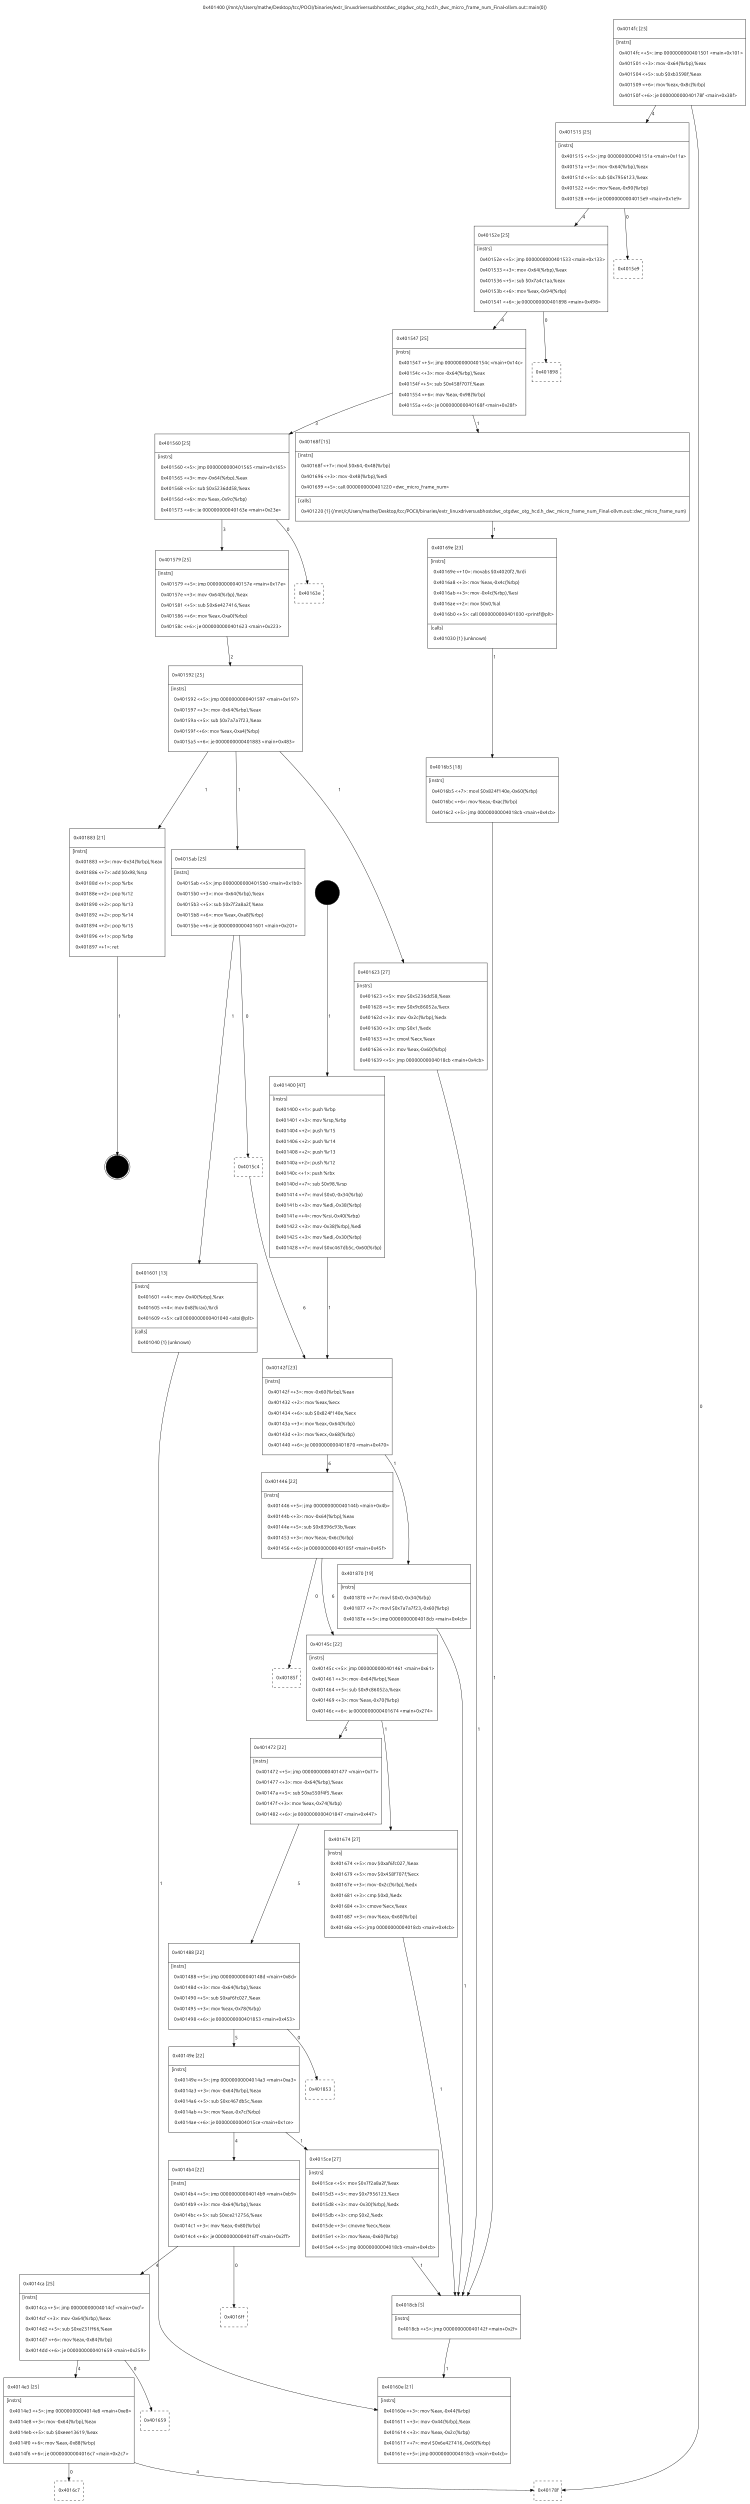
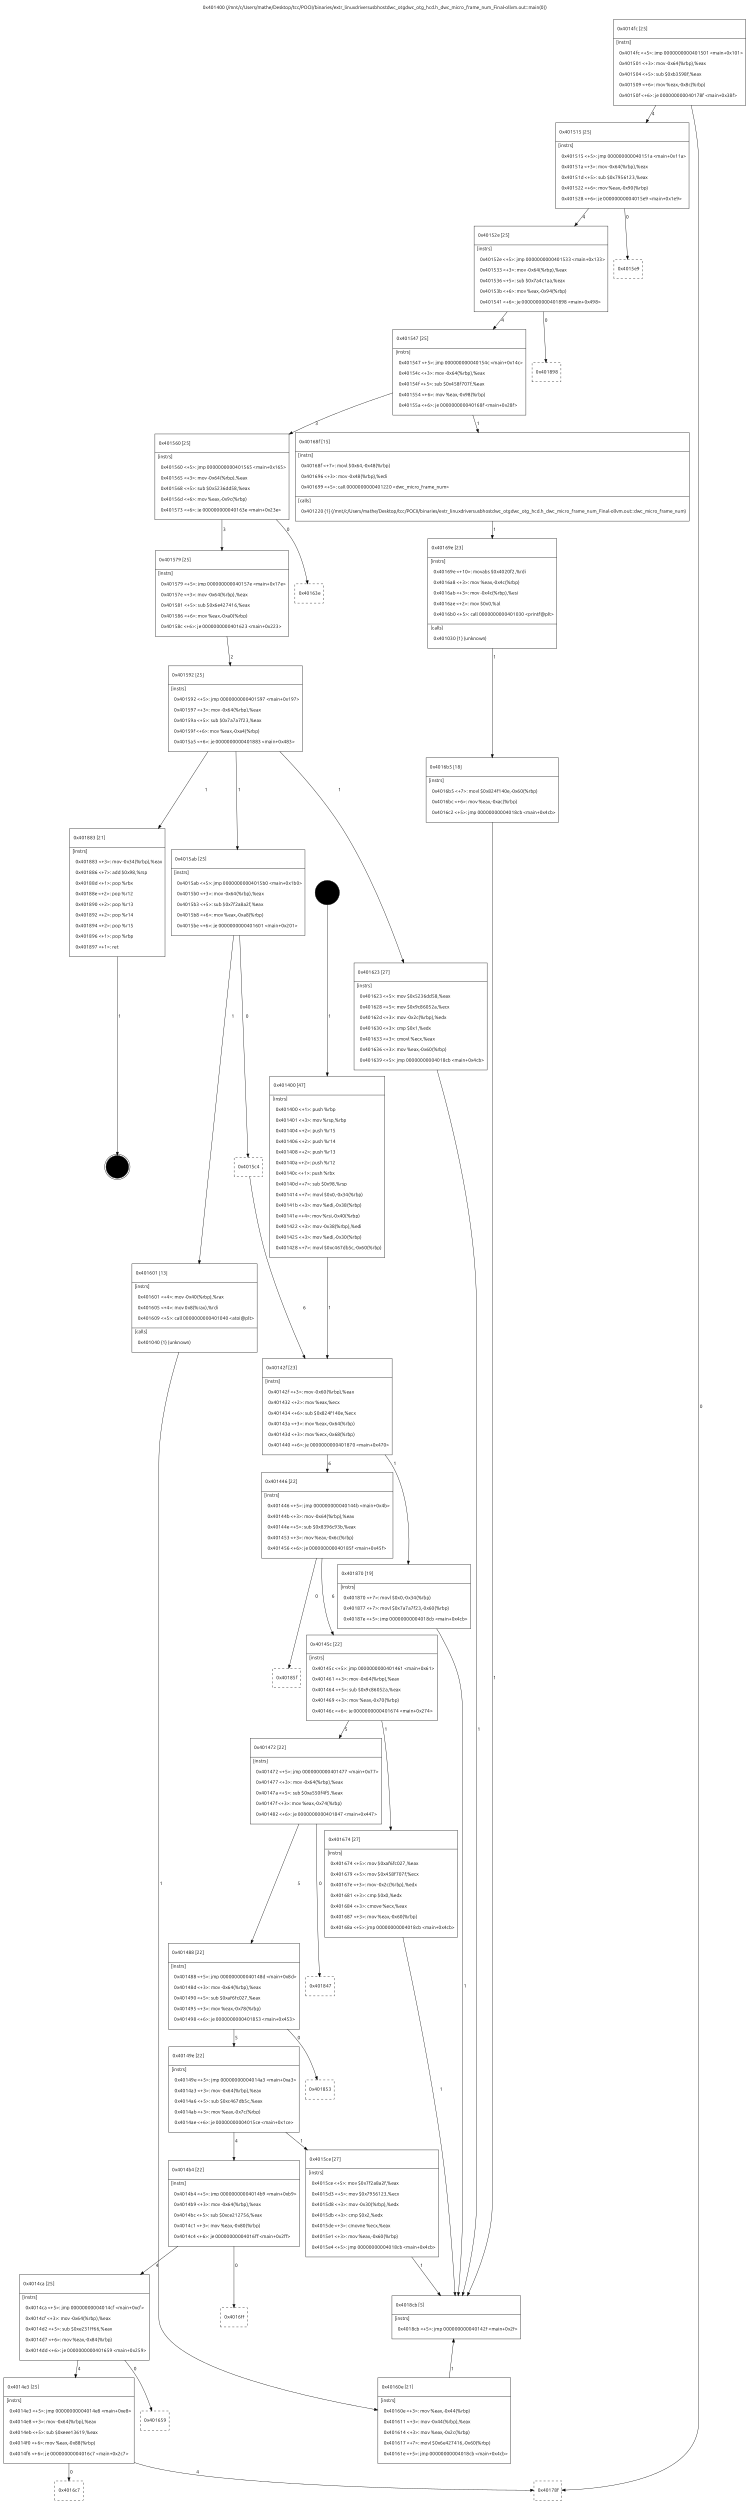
none -> (320, 1986)
(446, 2356) -> (451, 2360)
